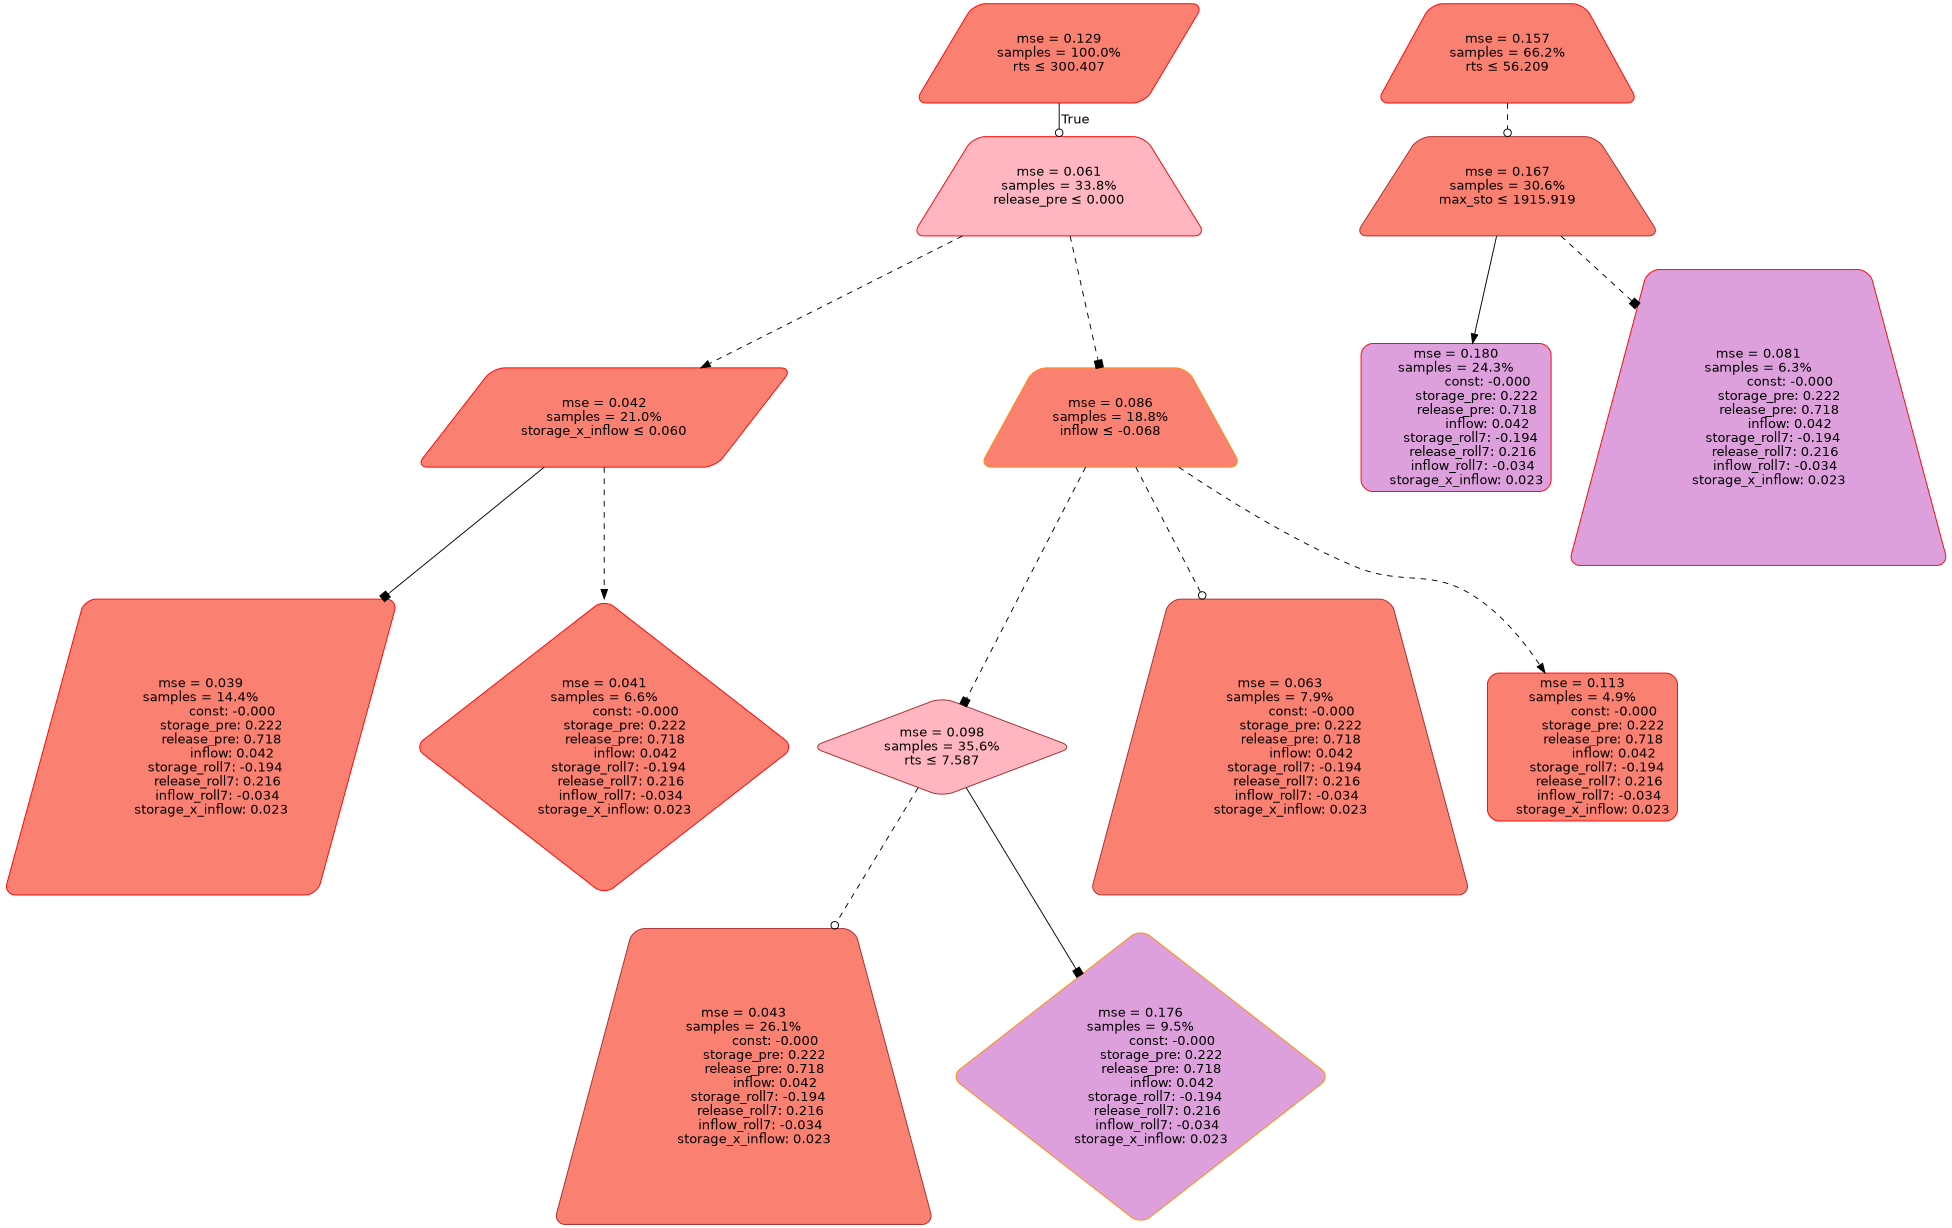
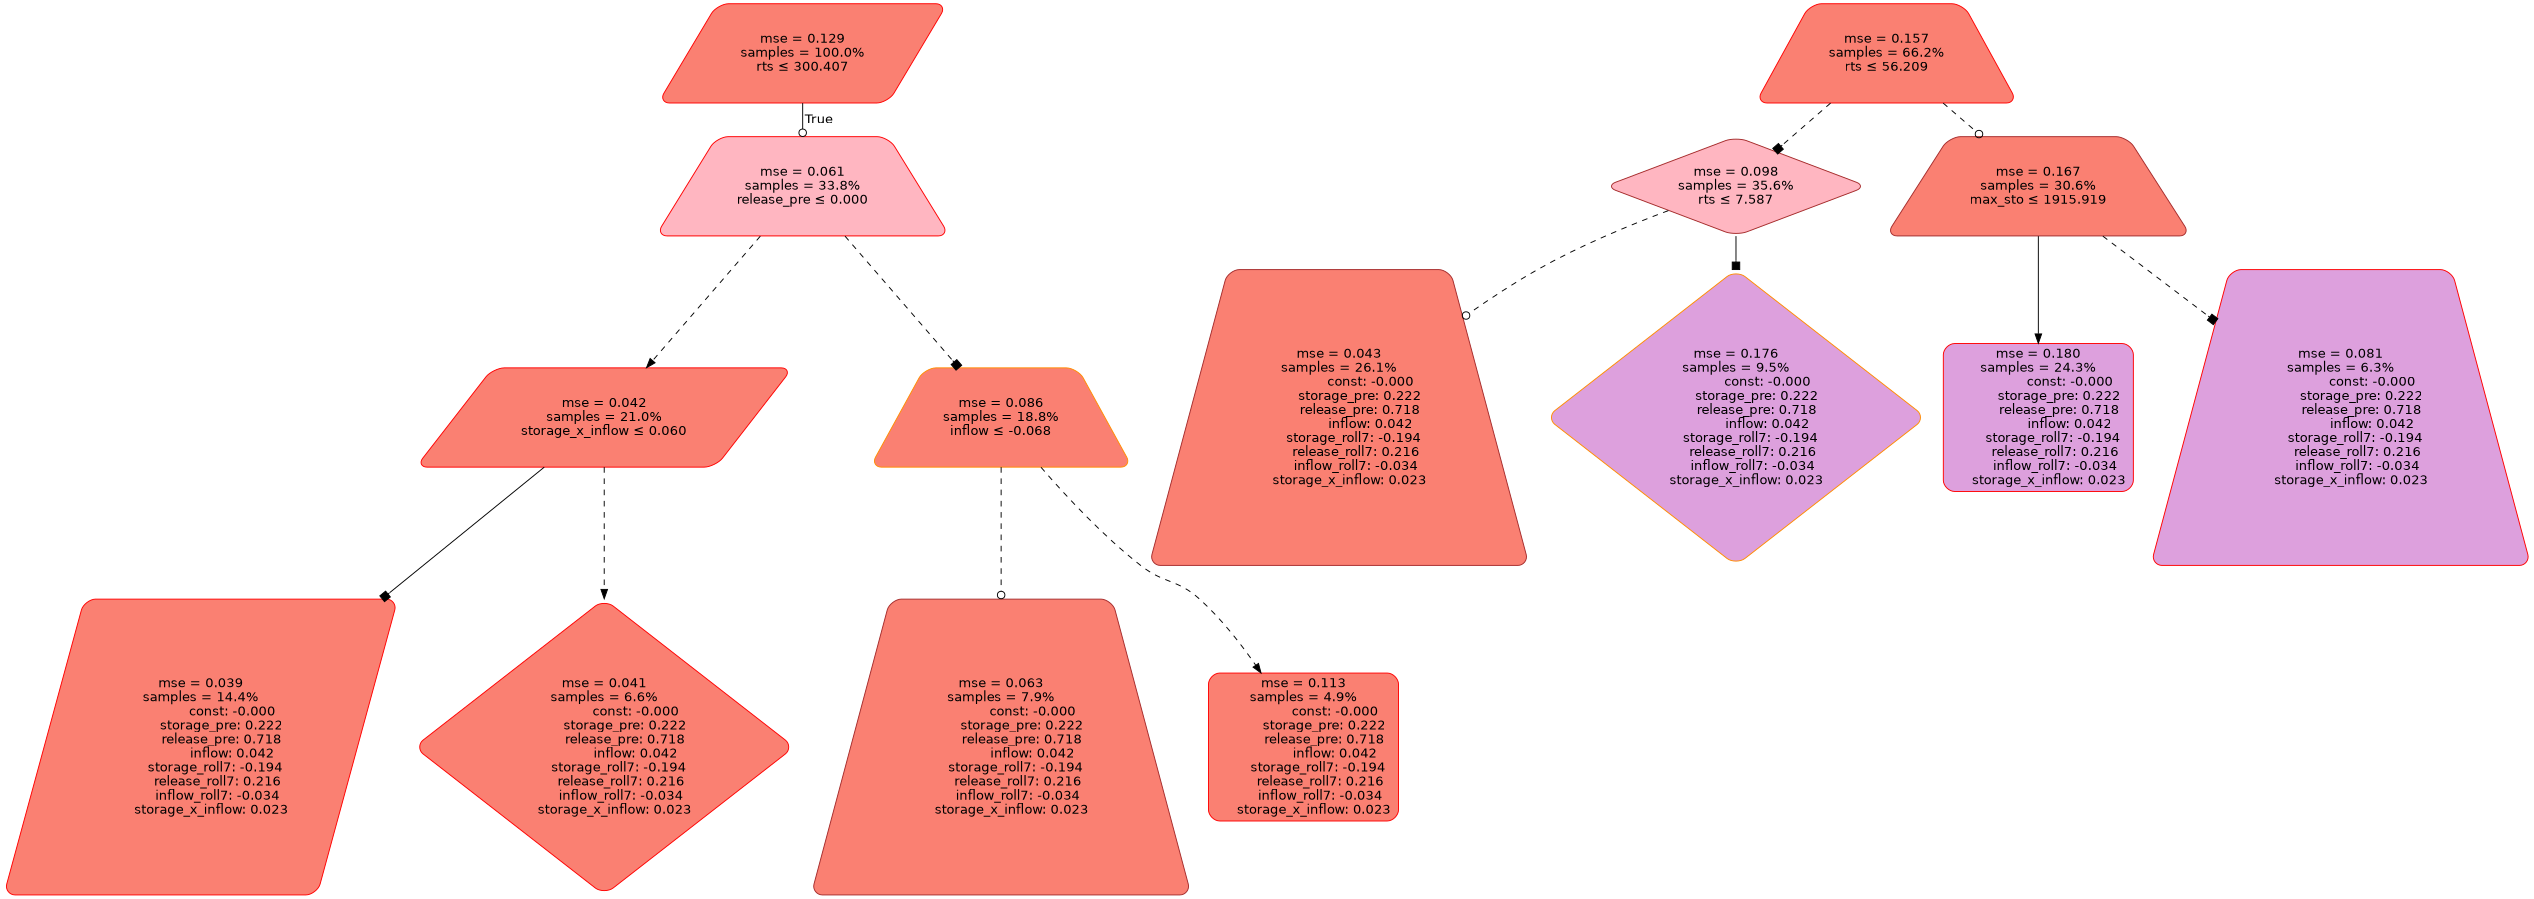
(1027, 582) -> (1807, 124)
